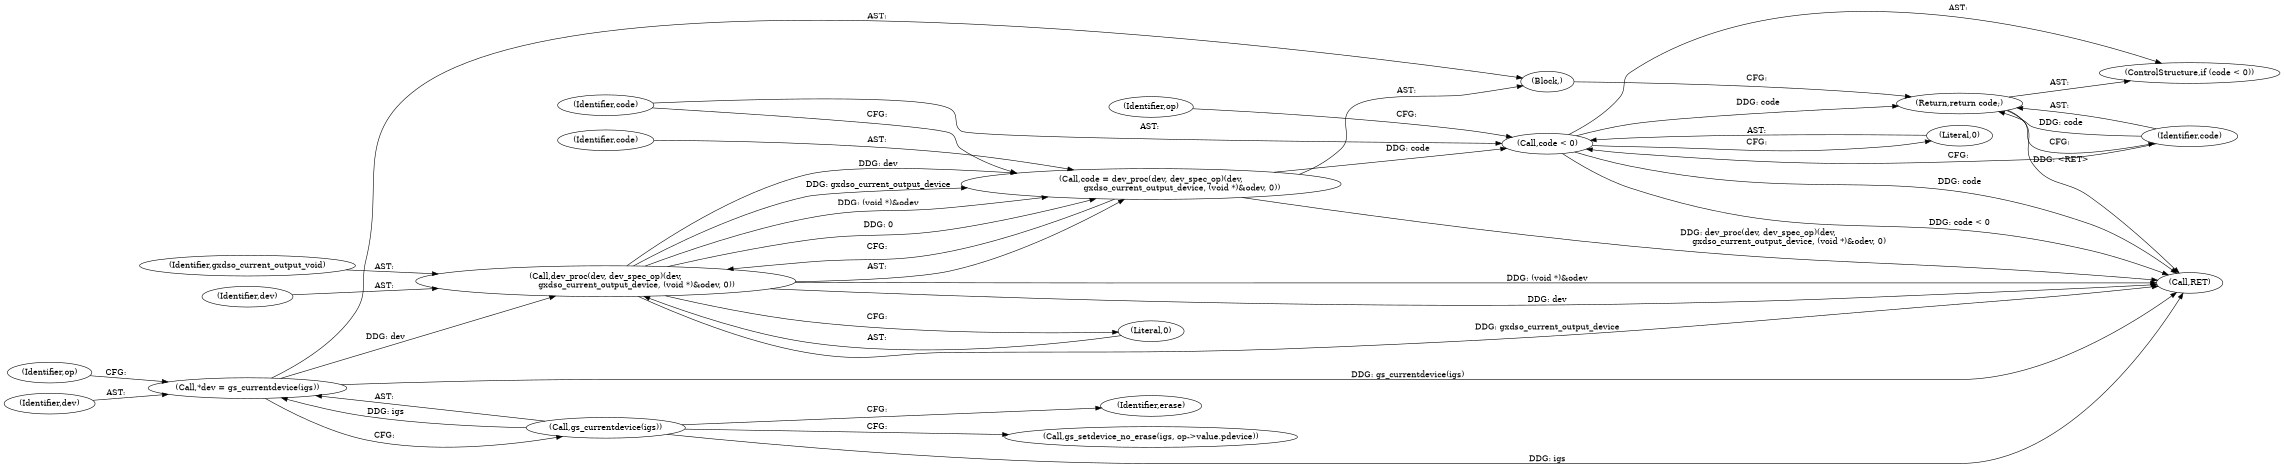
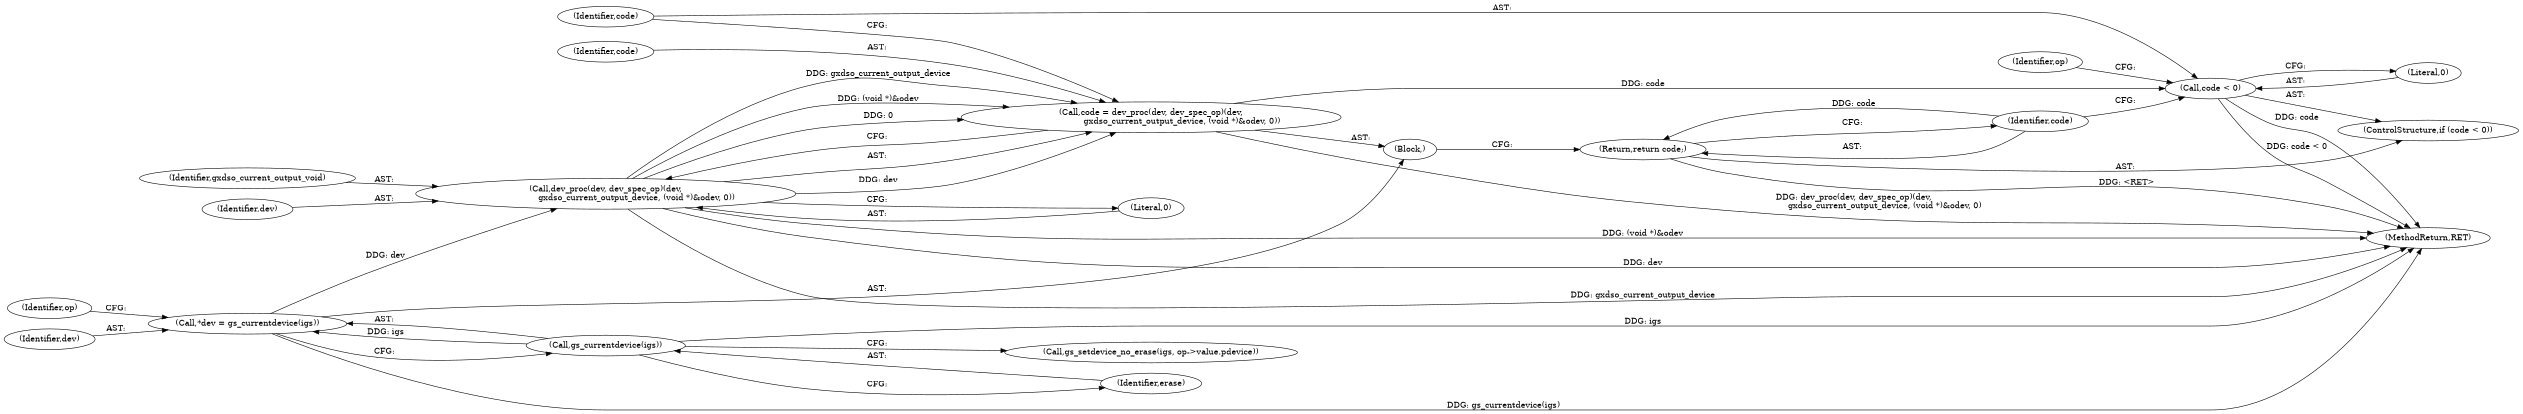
(1734, 115) -> none
(2190, 283) -> (2428, 238)
none -> (892, 366)
